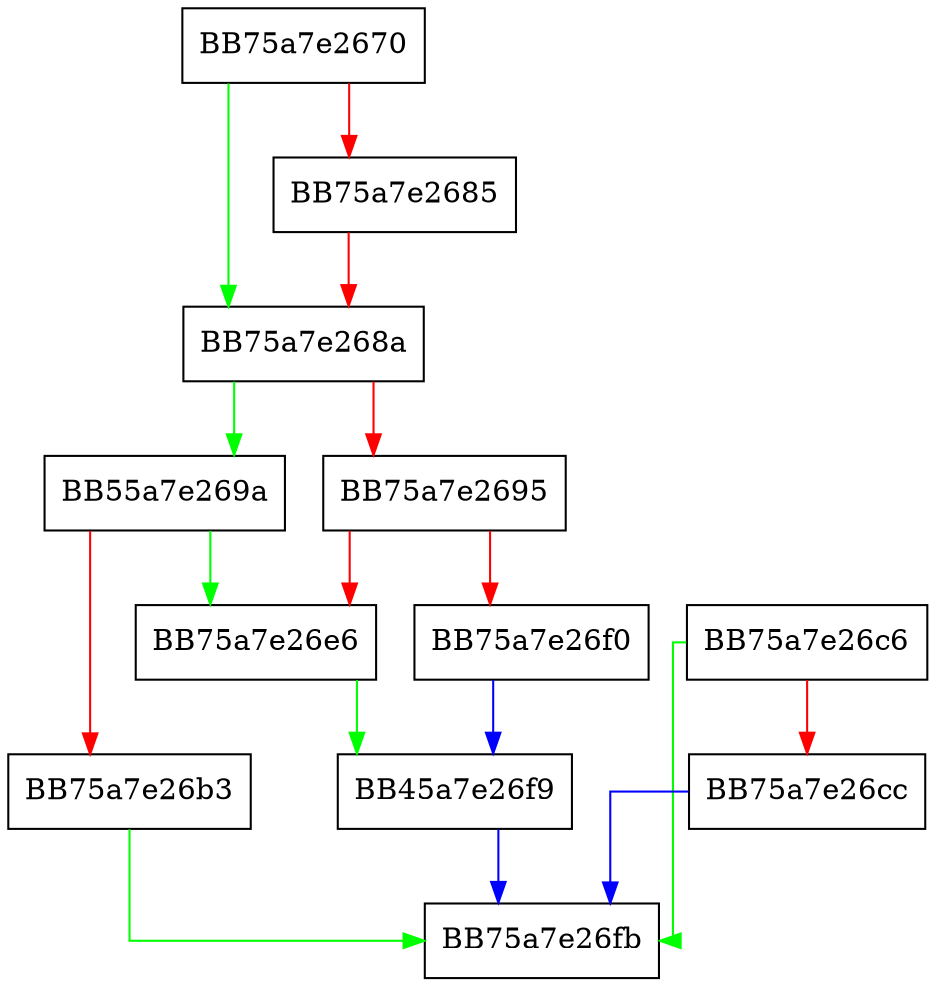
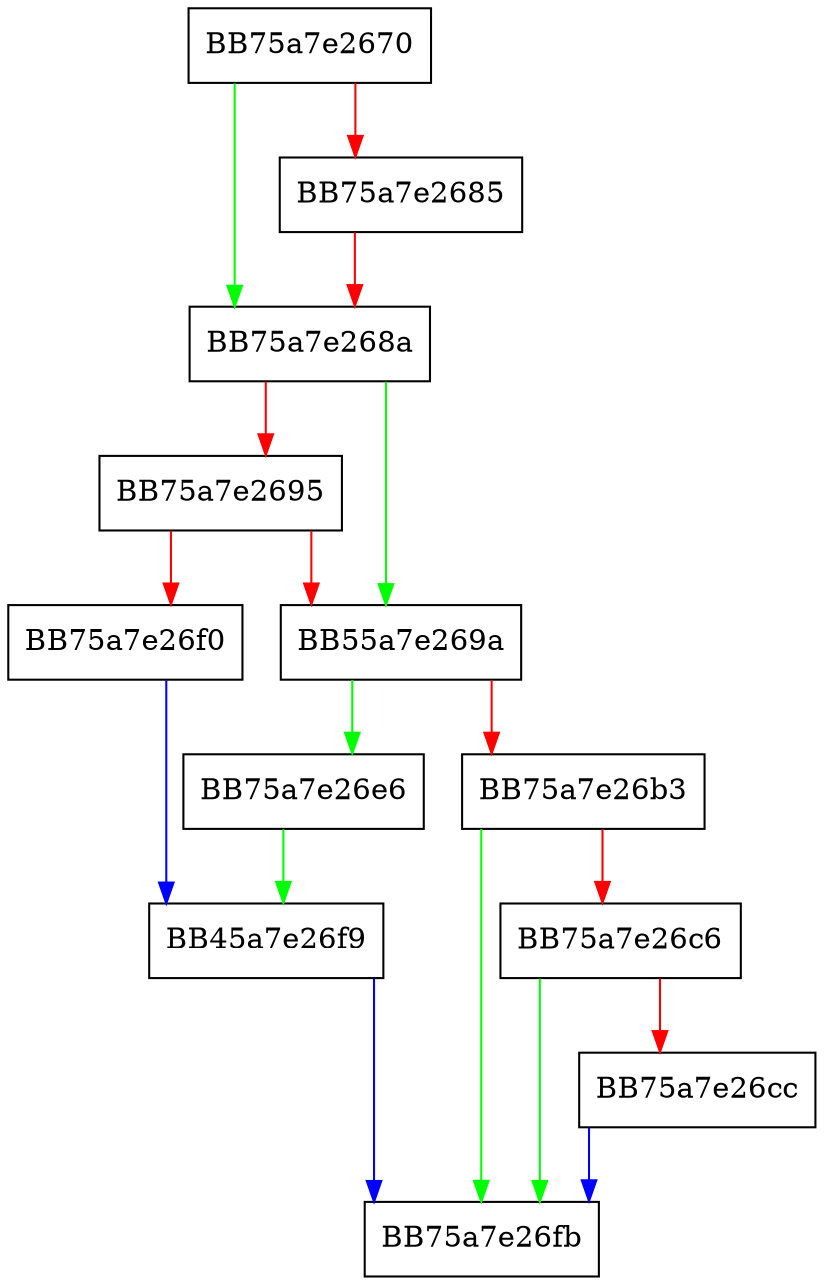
(350, 557) -> (311, 557)
none -> (602, 856)
